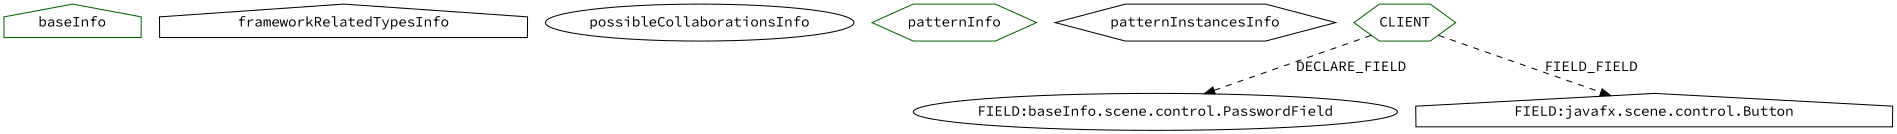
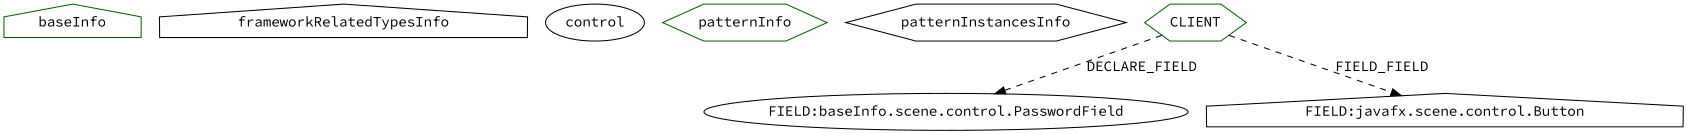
(700, 23) -> (595, 23)
